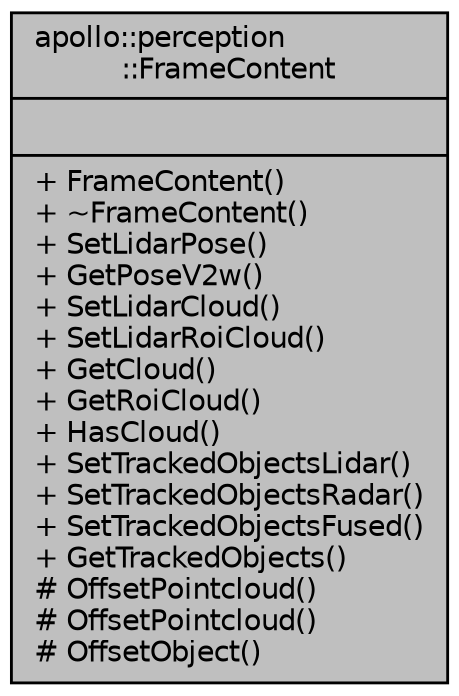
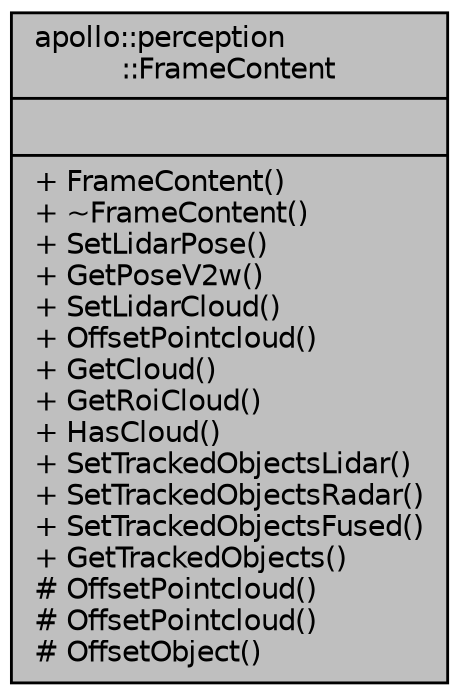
(181, 339) -> (177, 339)
